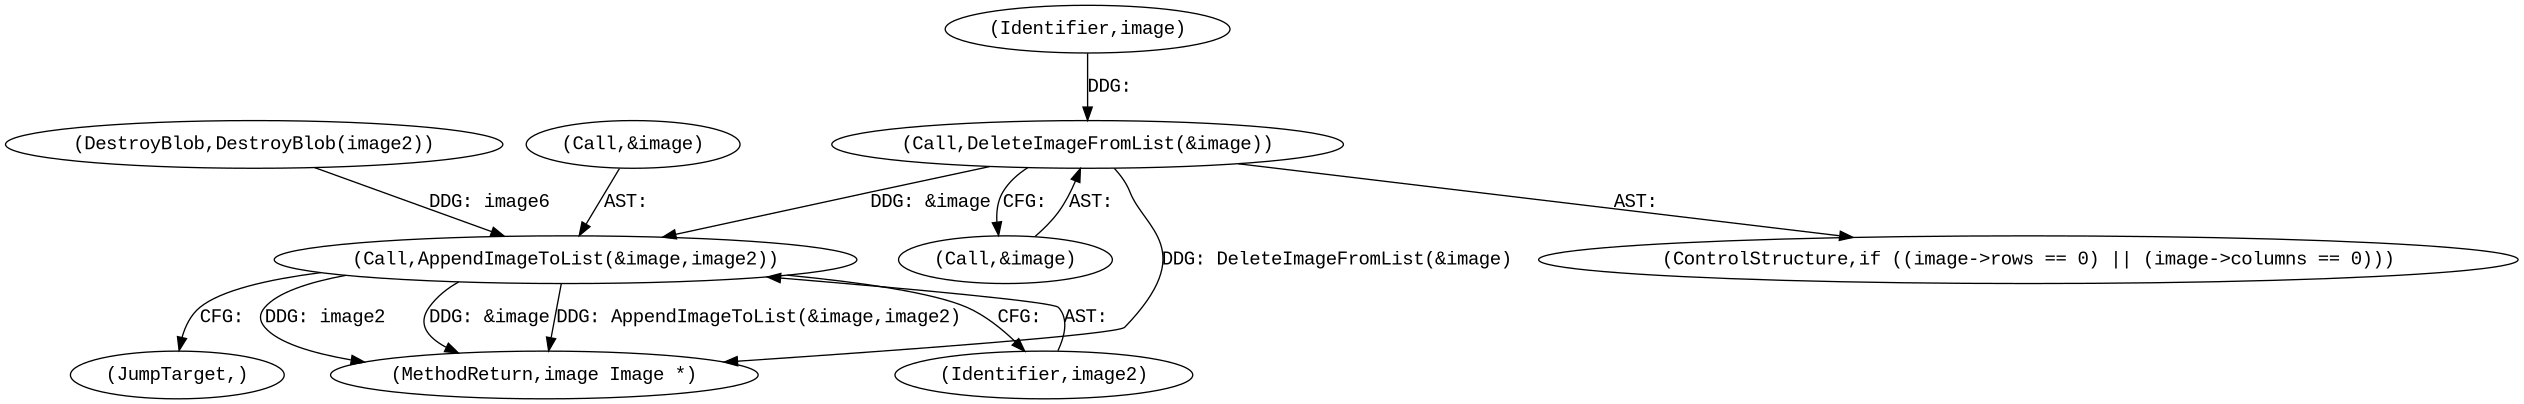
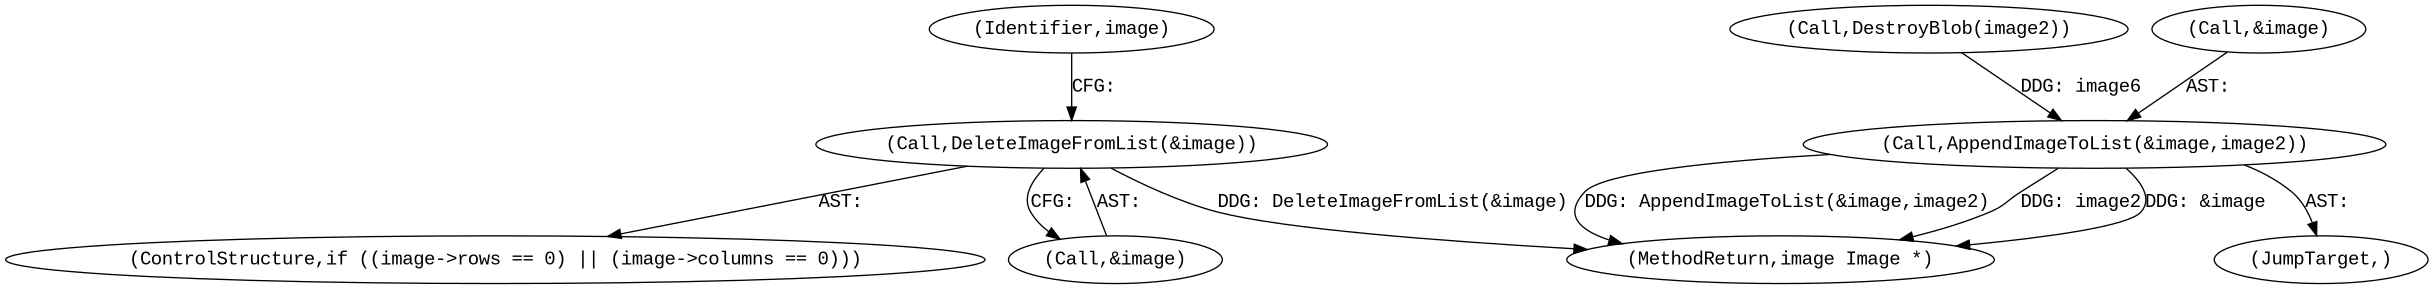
(1115, 87) -> (1100, 87)
(254, 144) -> (1929, 29)
(833, 200) -> none
(228, 317) -> (2333, 202)
(1044, 375) -> none
